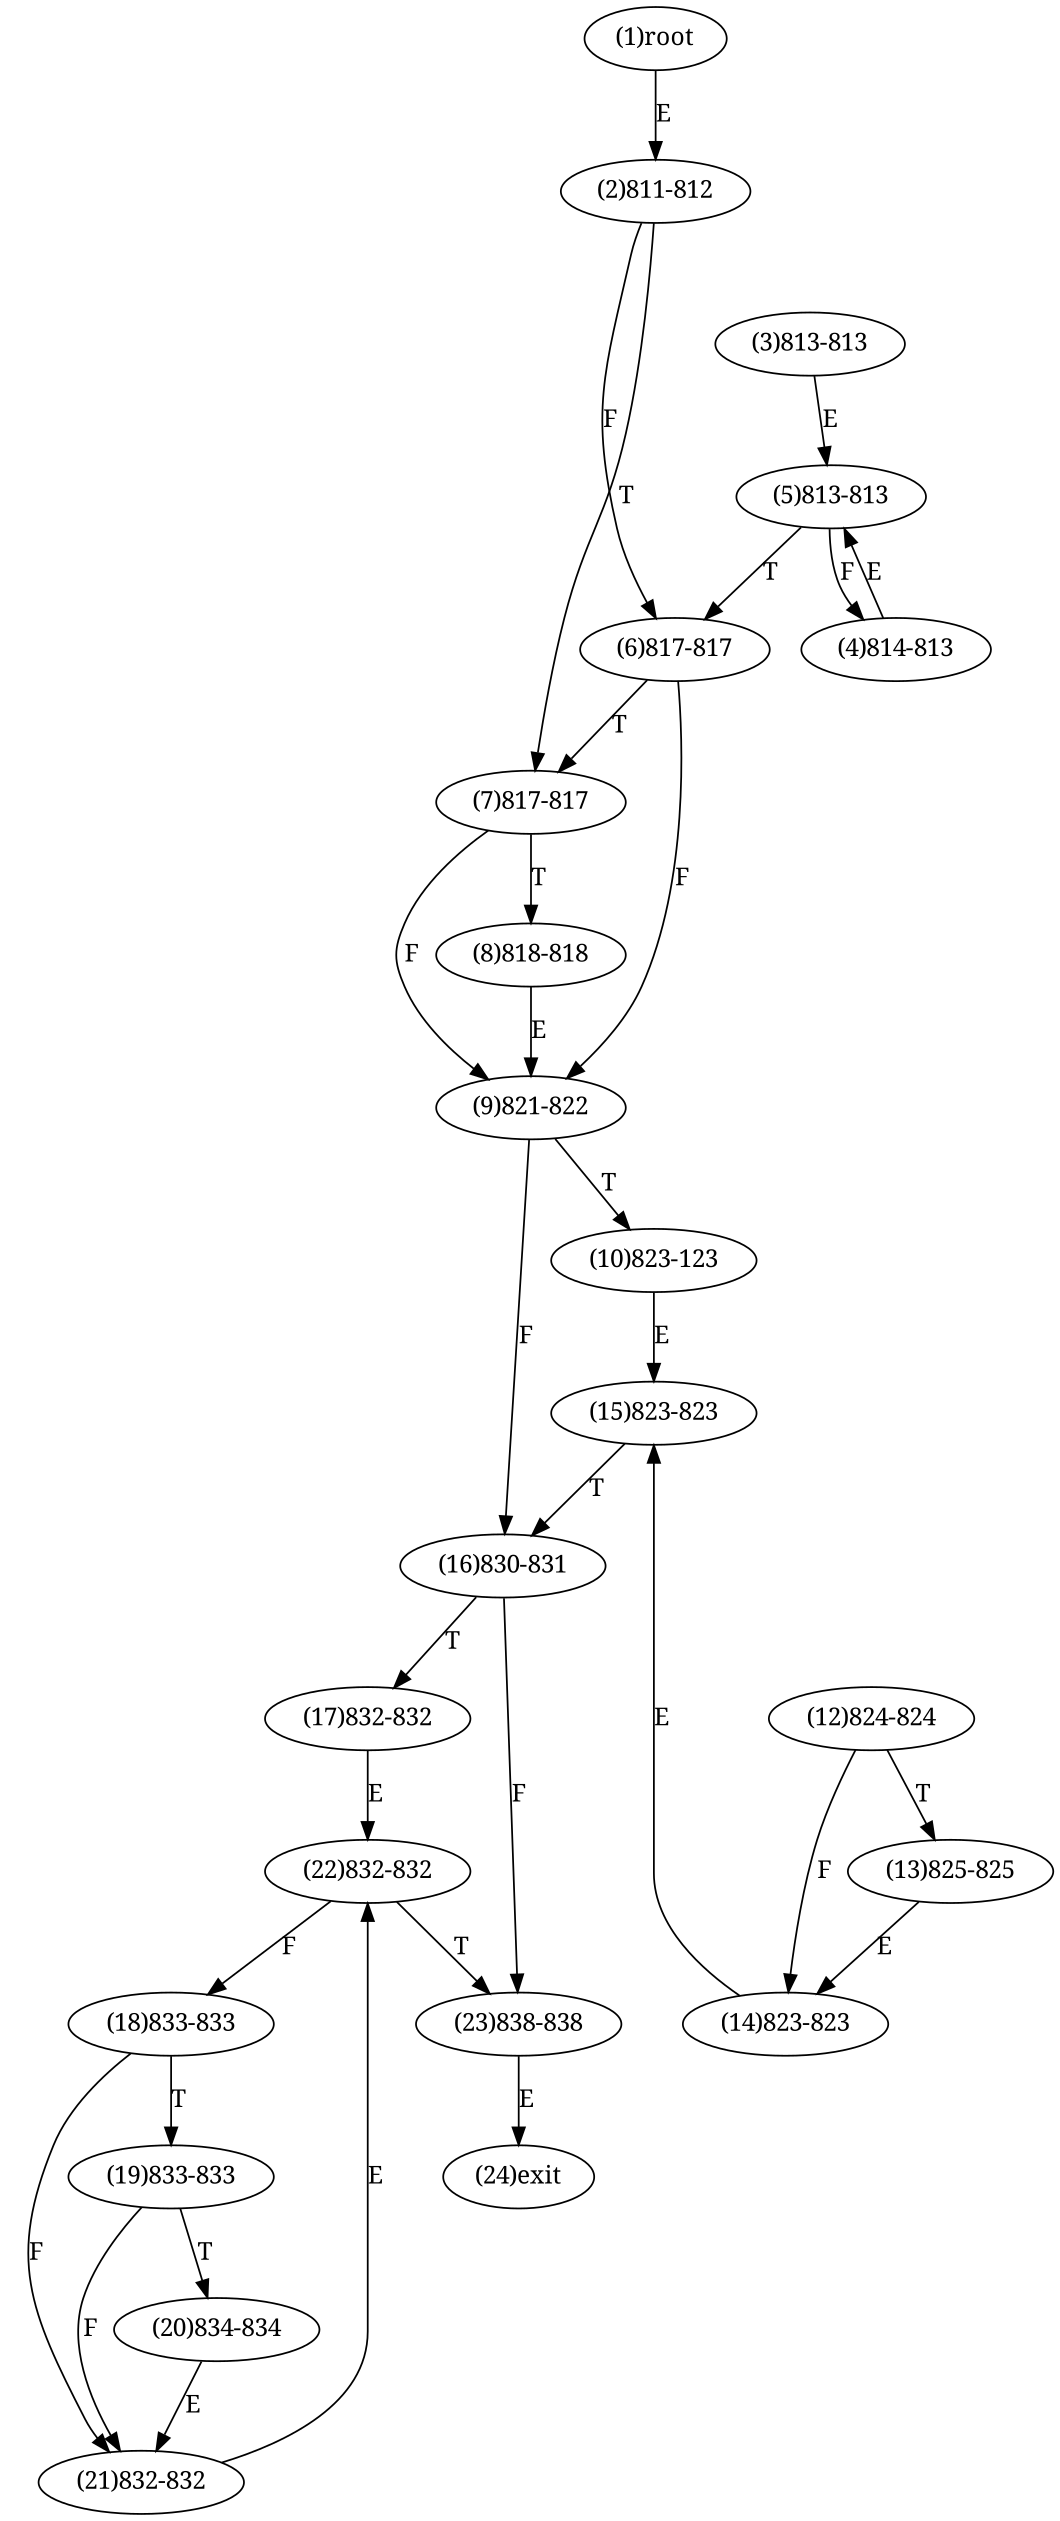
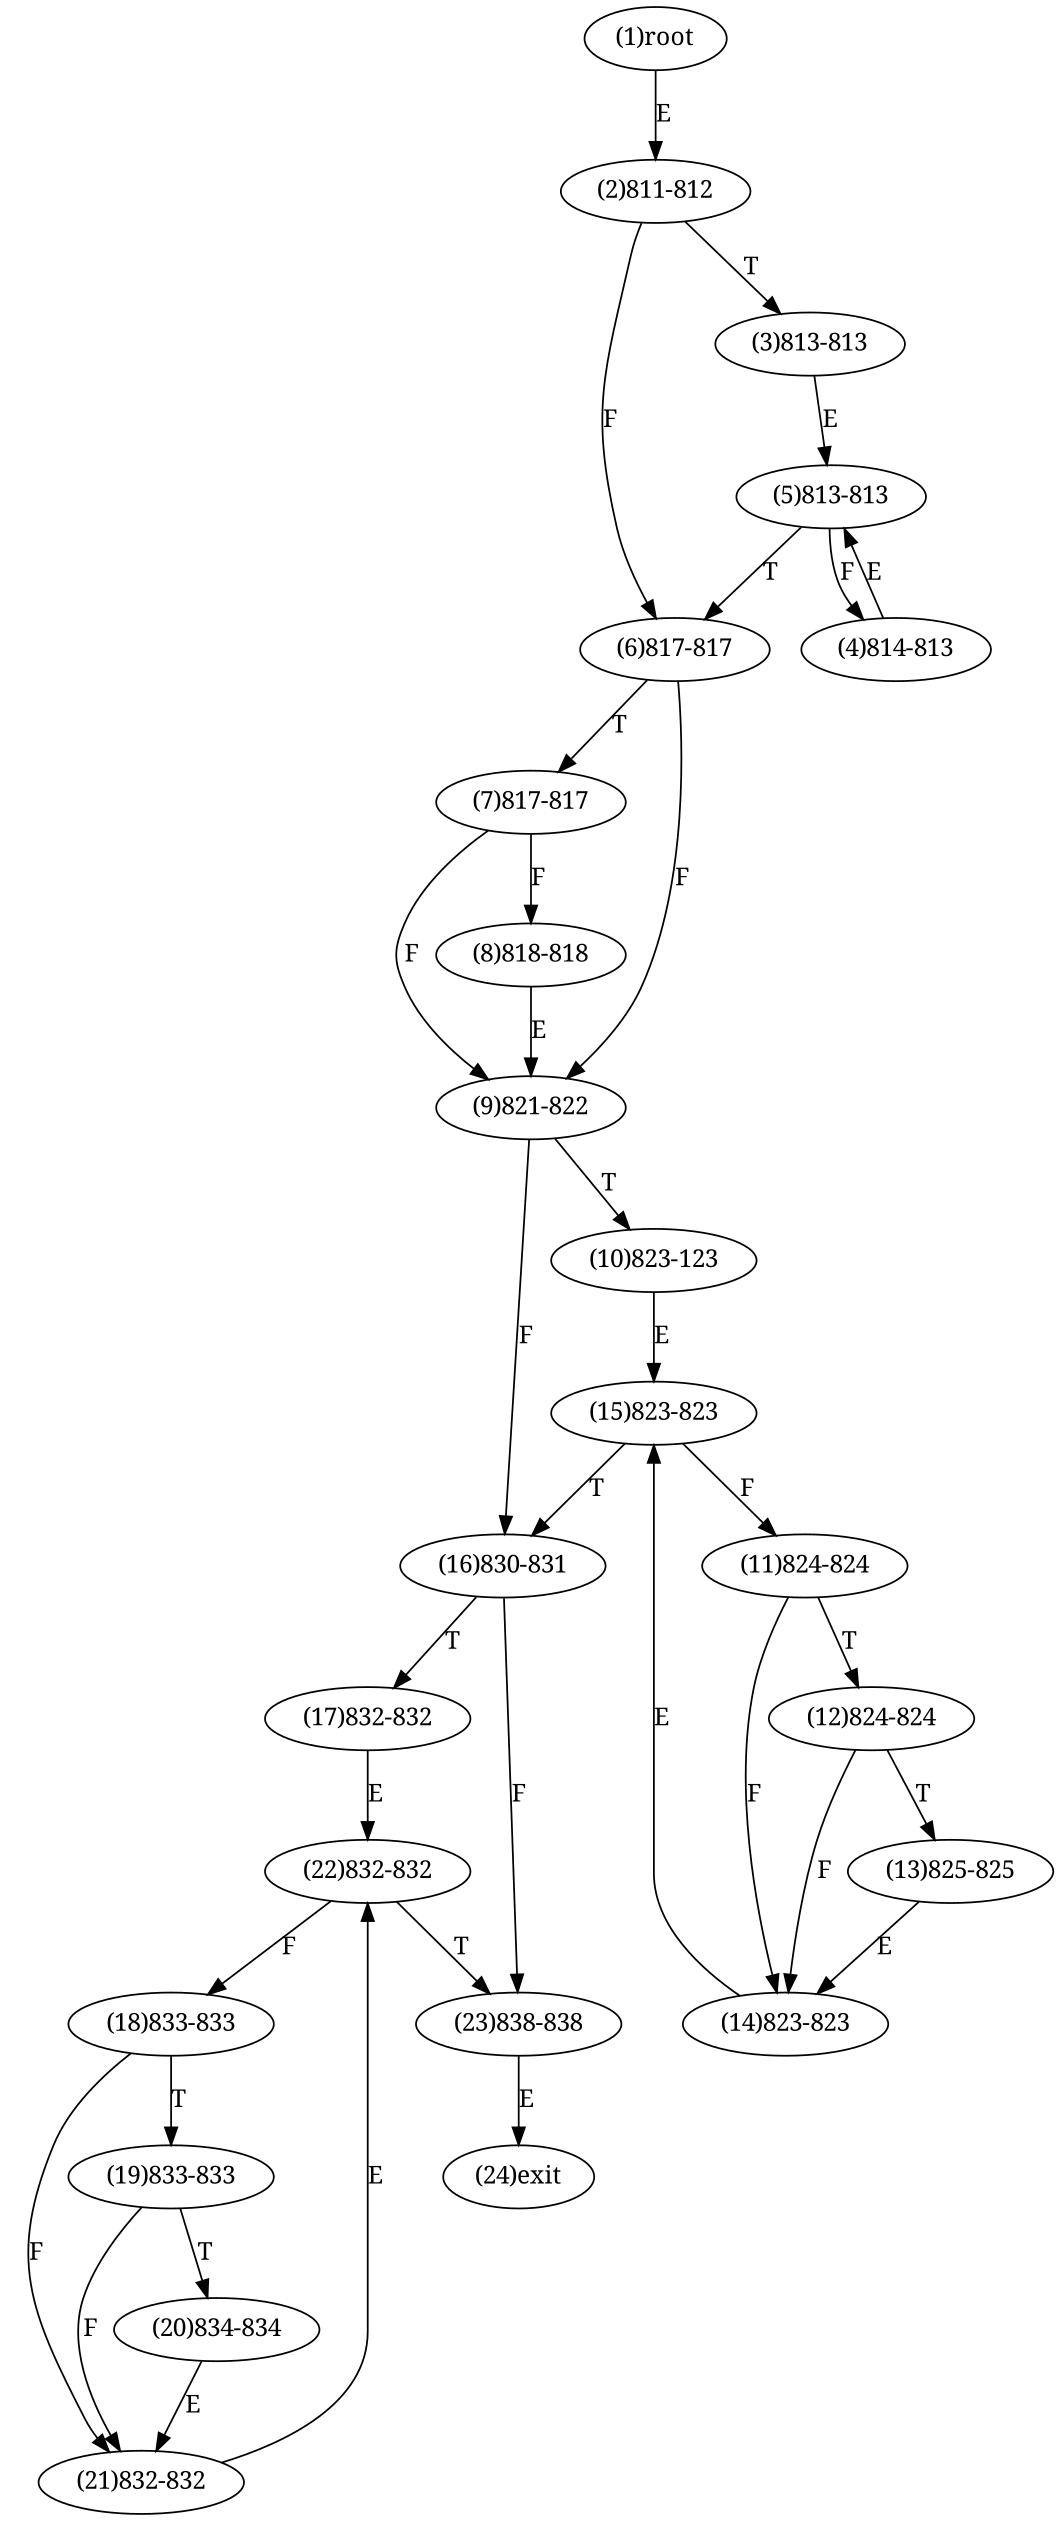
(618, 465) -> (726, 262)
(539, 879) -> (539, 879)
none -> (805, 1566)
